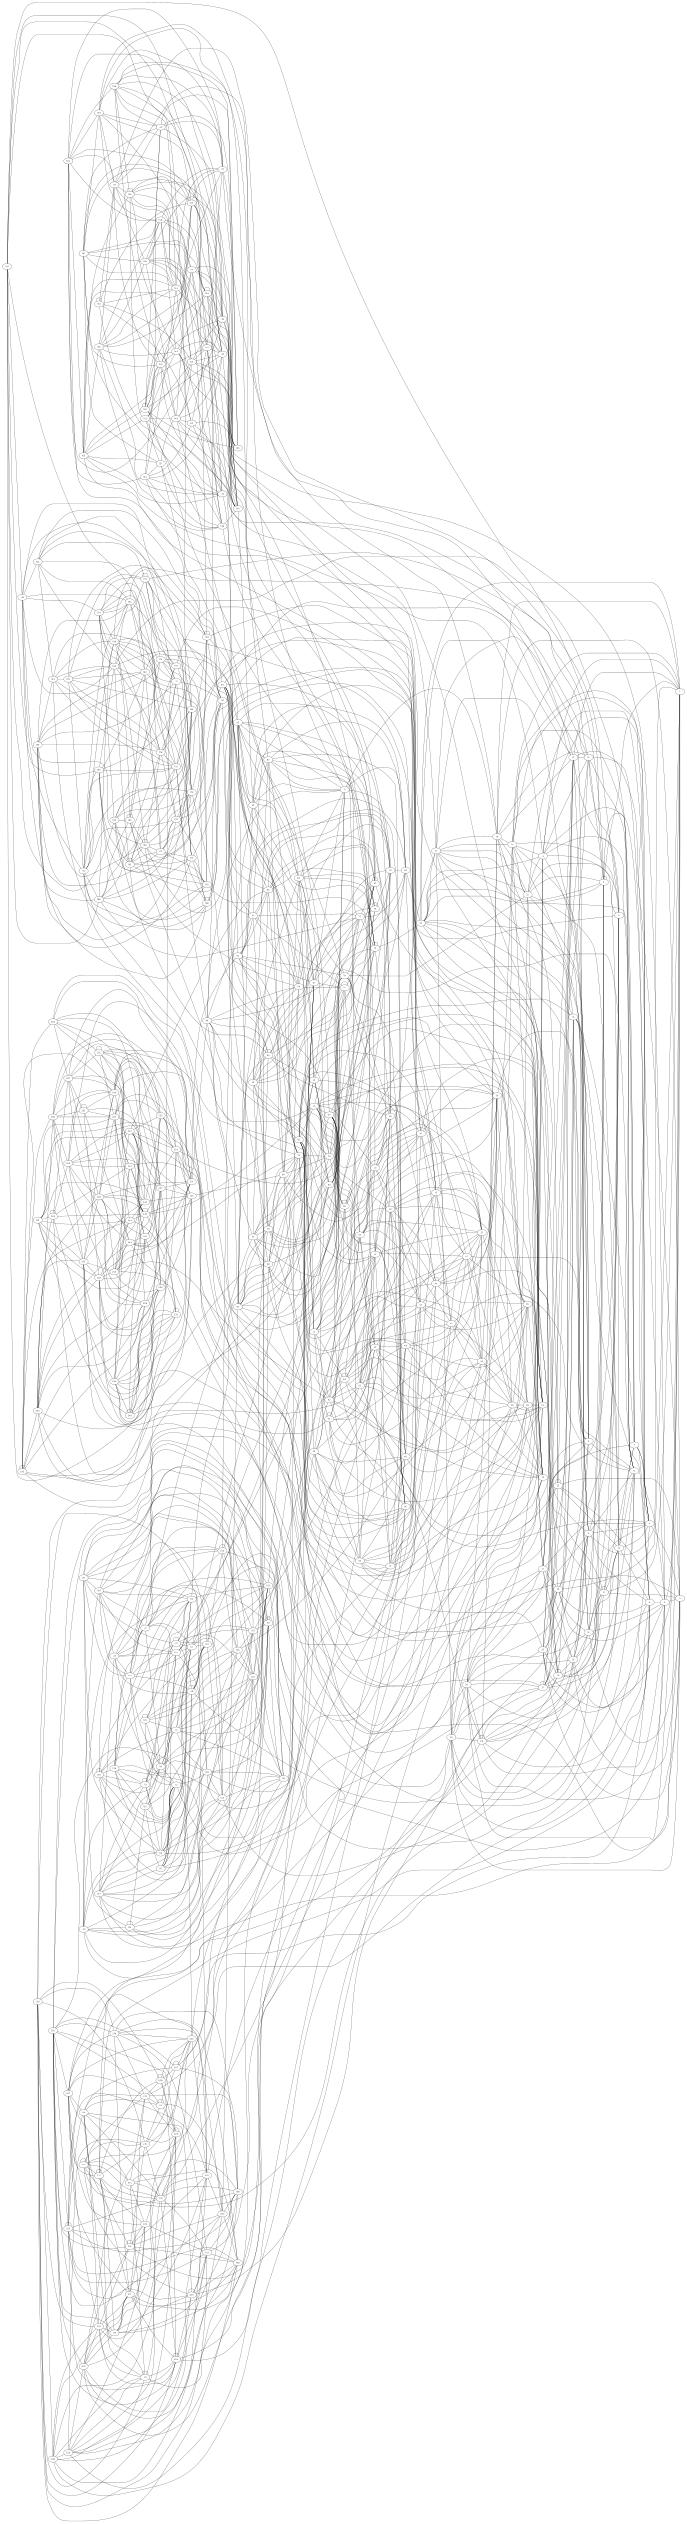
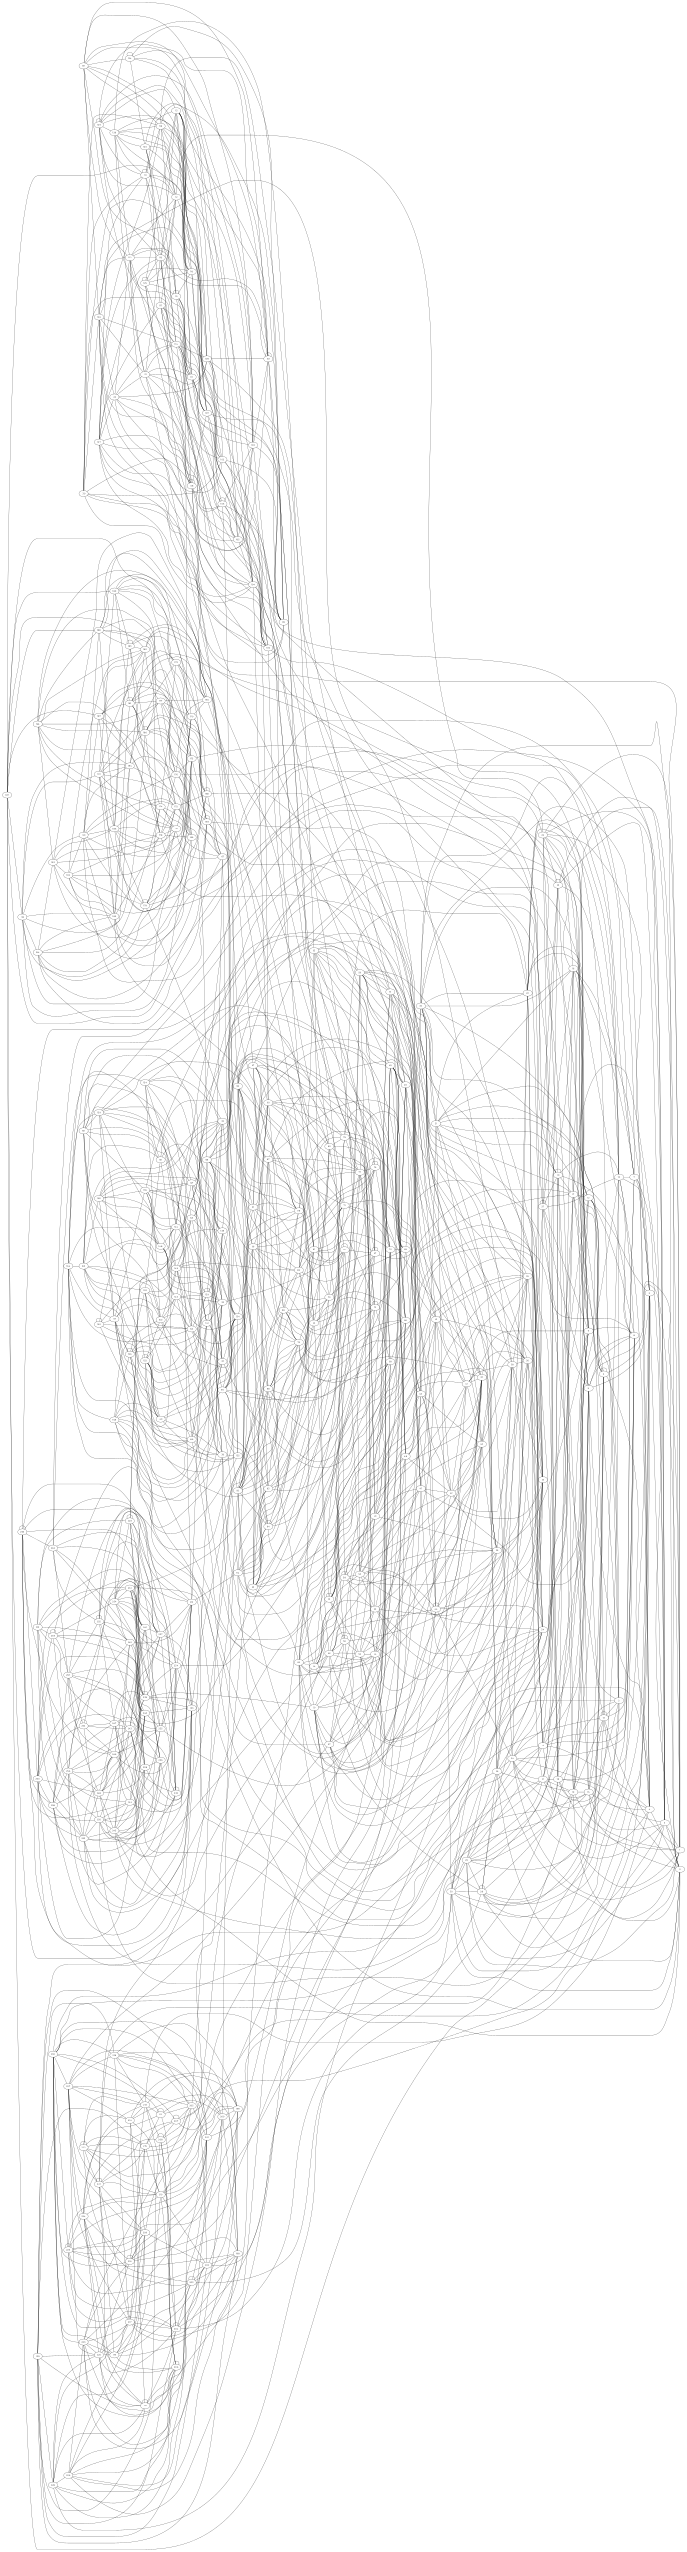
(107, 1928) -> none
